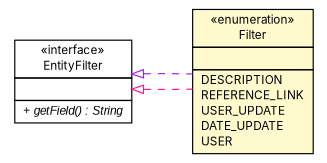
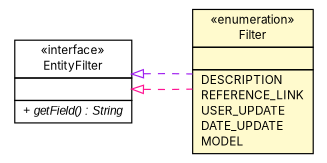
(217, 142) -> (223, 142)
